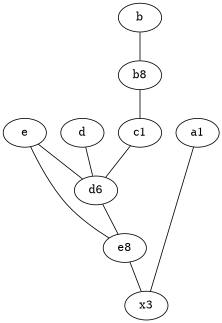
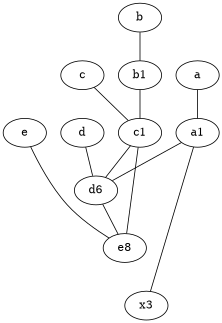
none -> (82, 75)
(140, 75) -> (140, 75)
none -> (198, 75)
(60, 162) -> (147, 162)
(136, 277) -> (132, 190)
